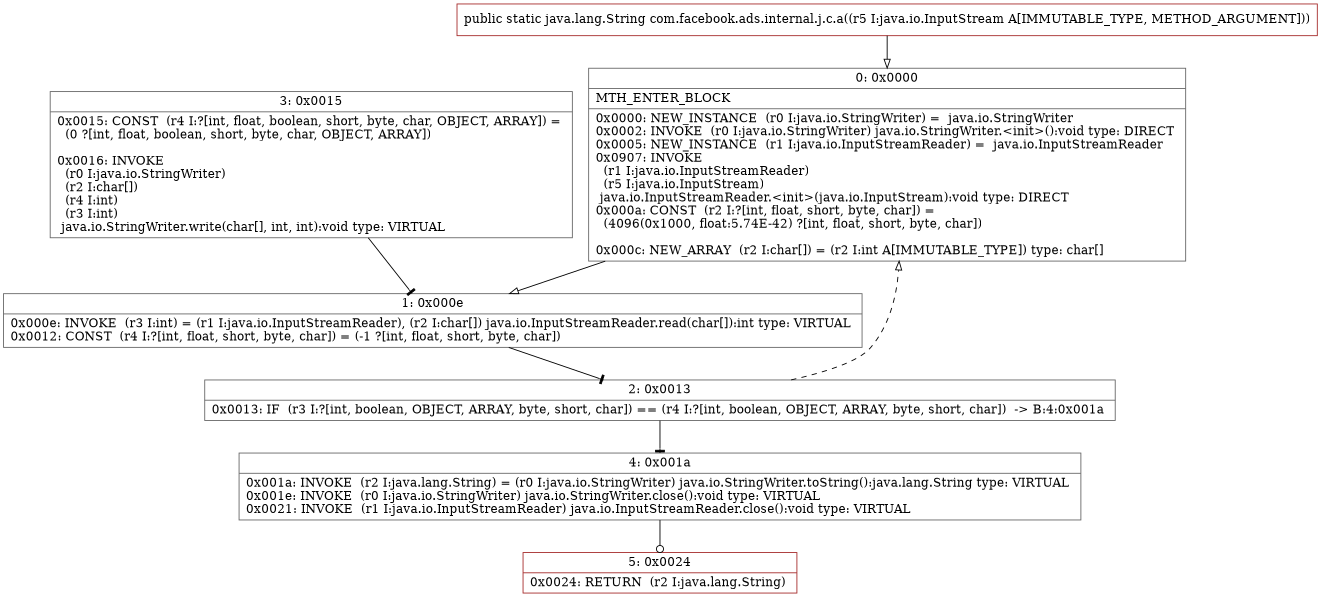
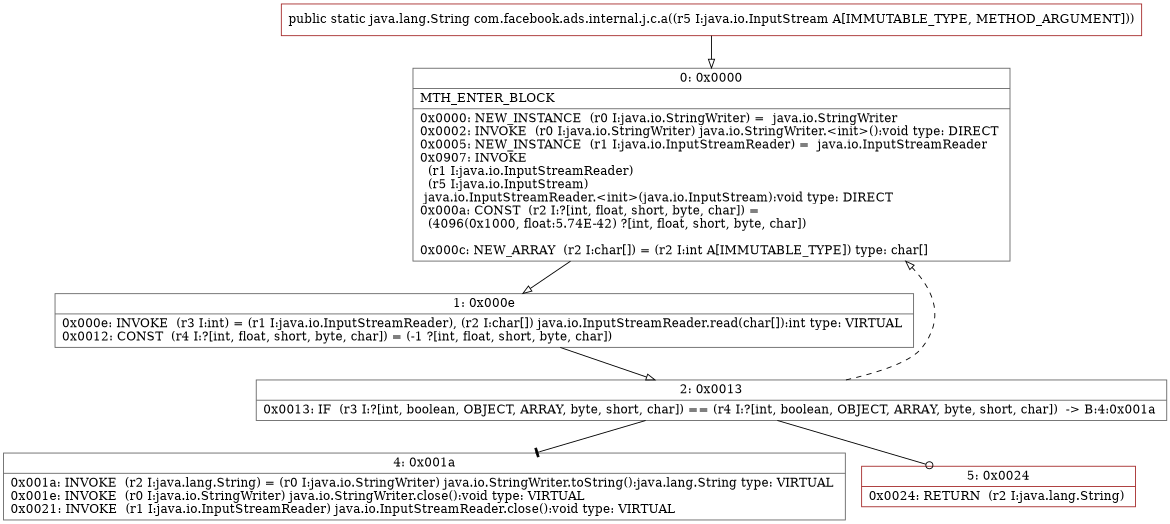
(311, 165) -> none
(554, 363) -> (603, 362)
(660, 533) -> (852, 442)
